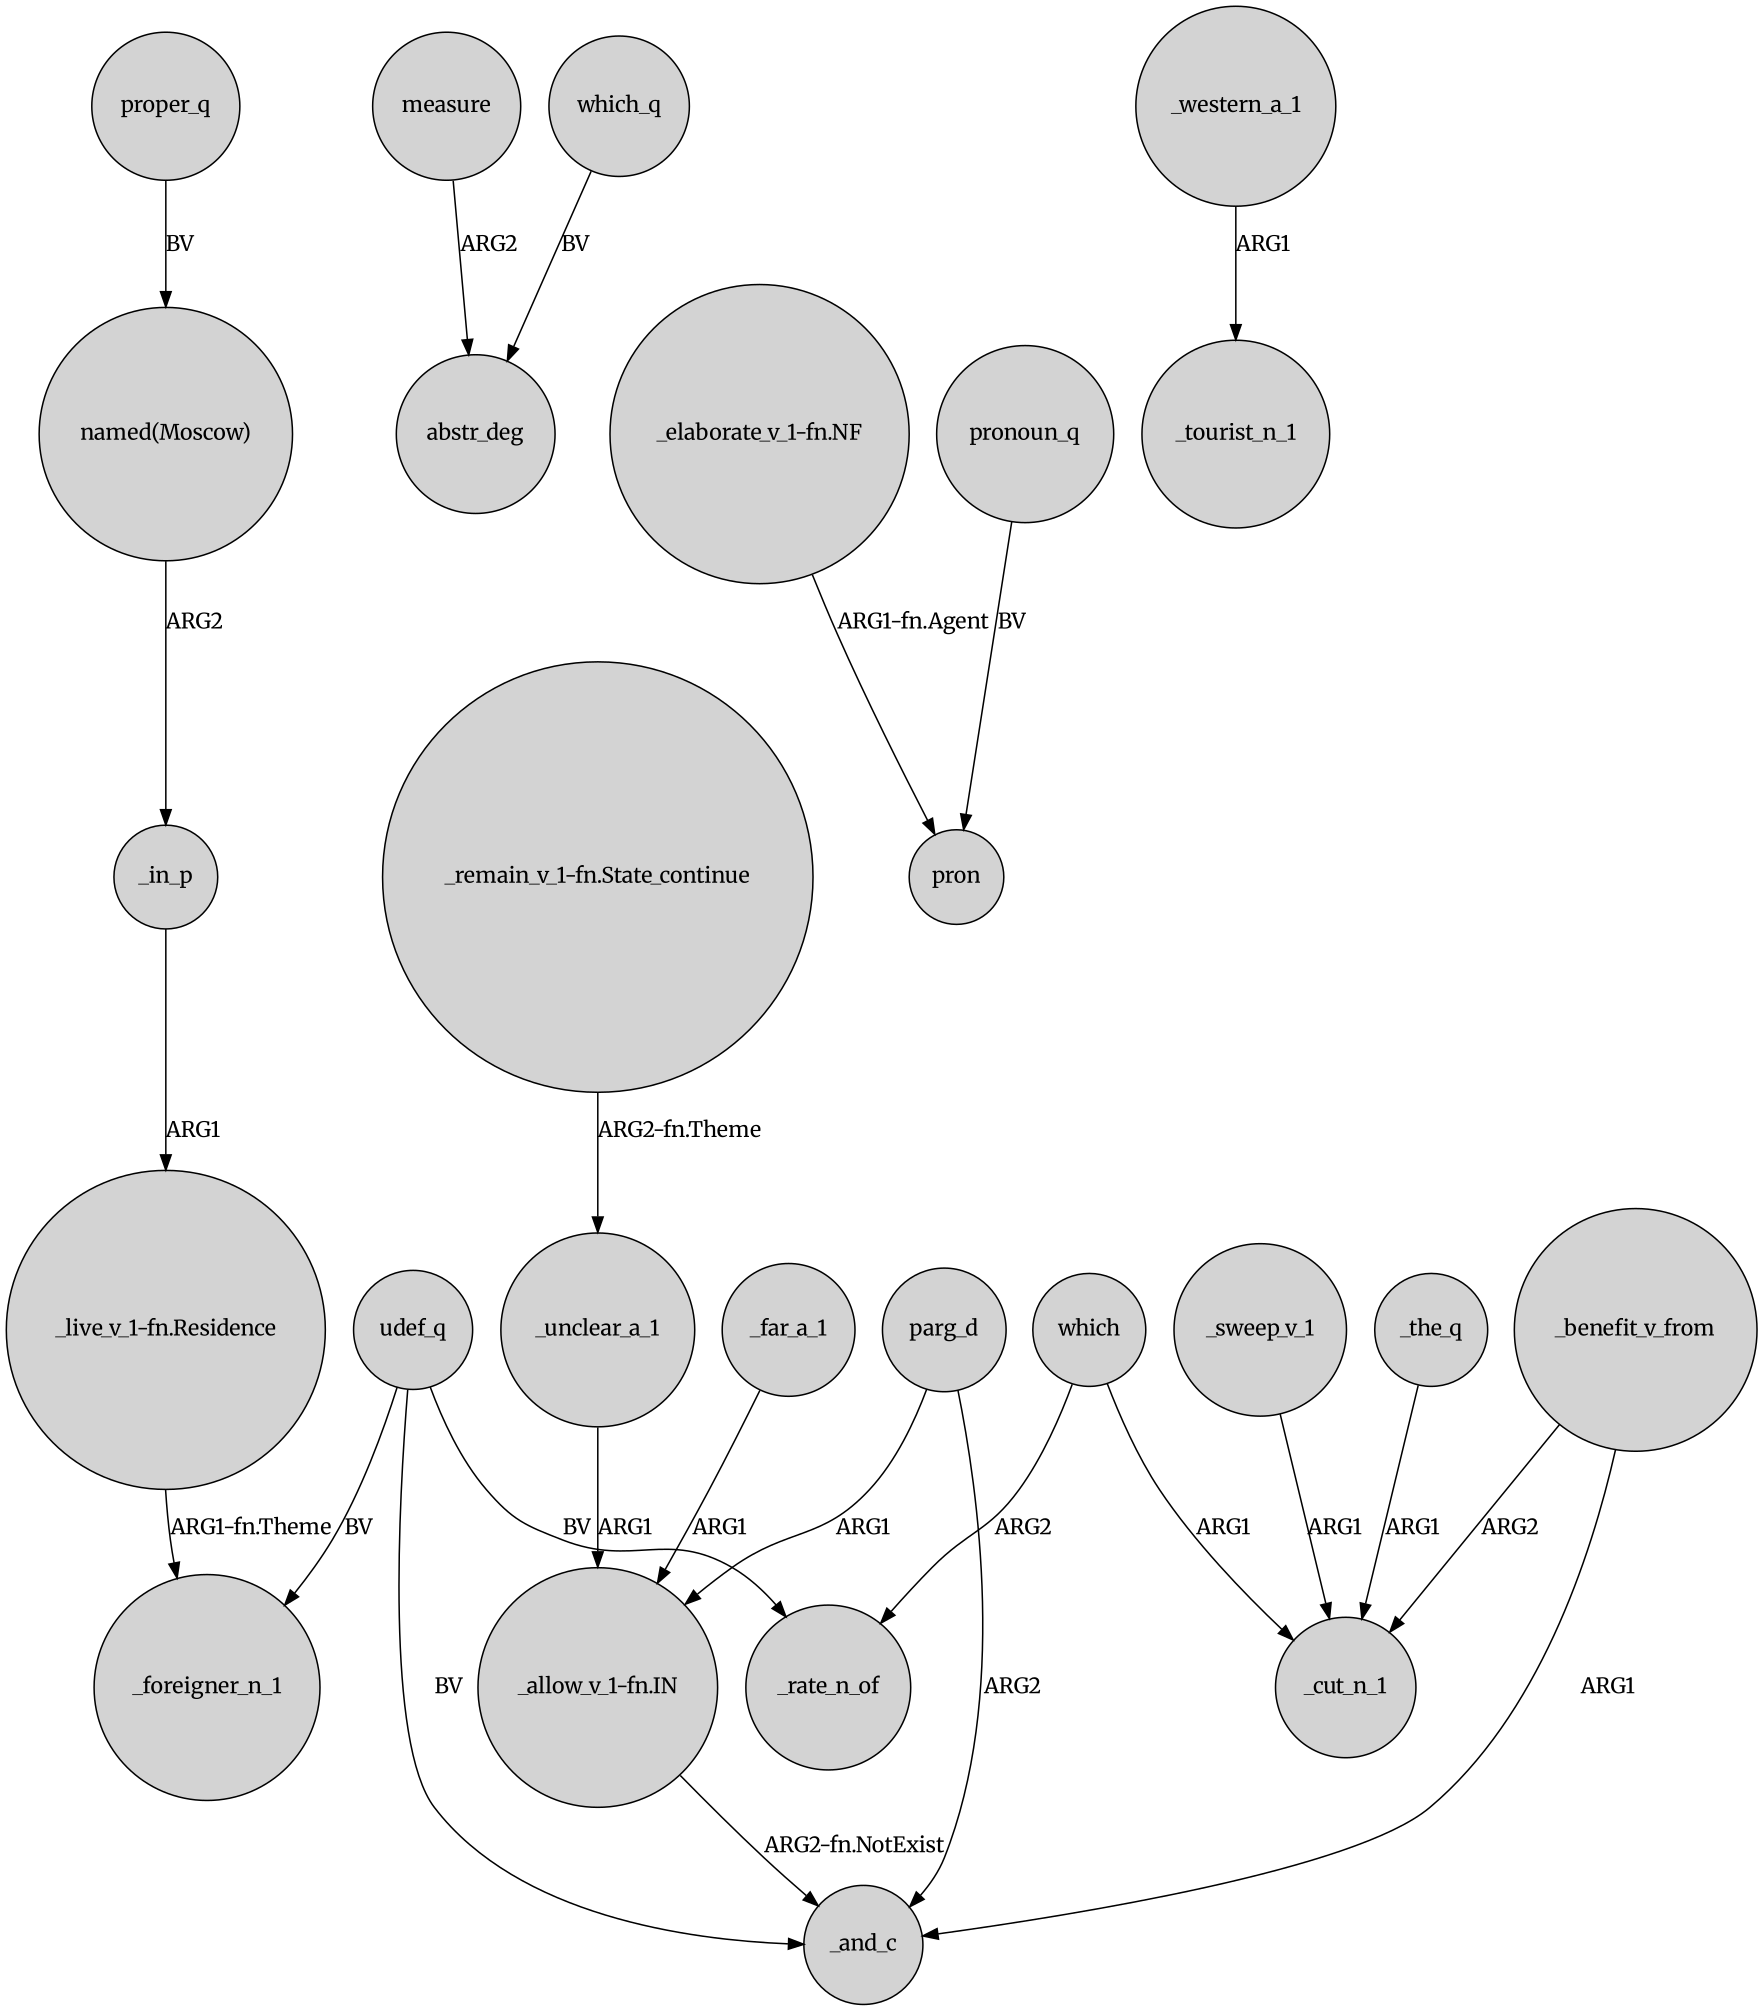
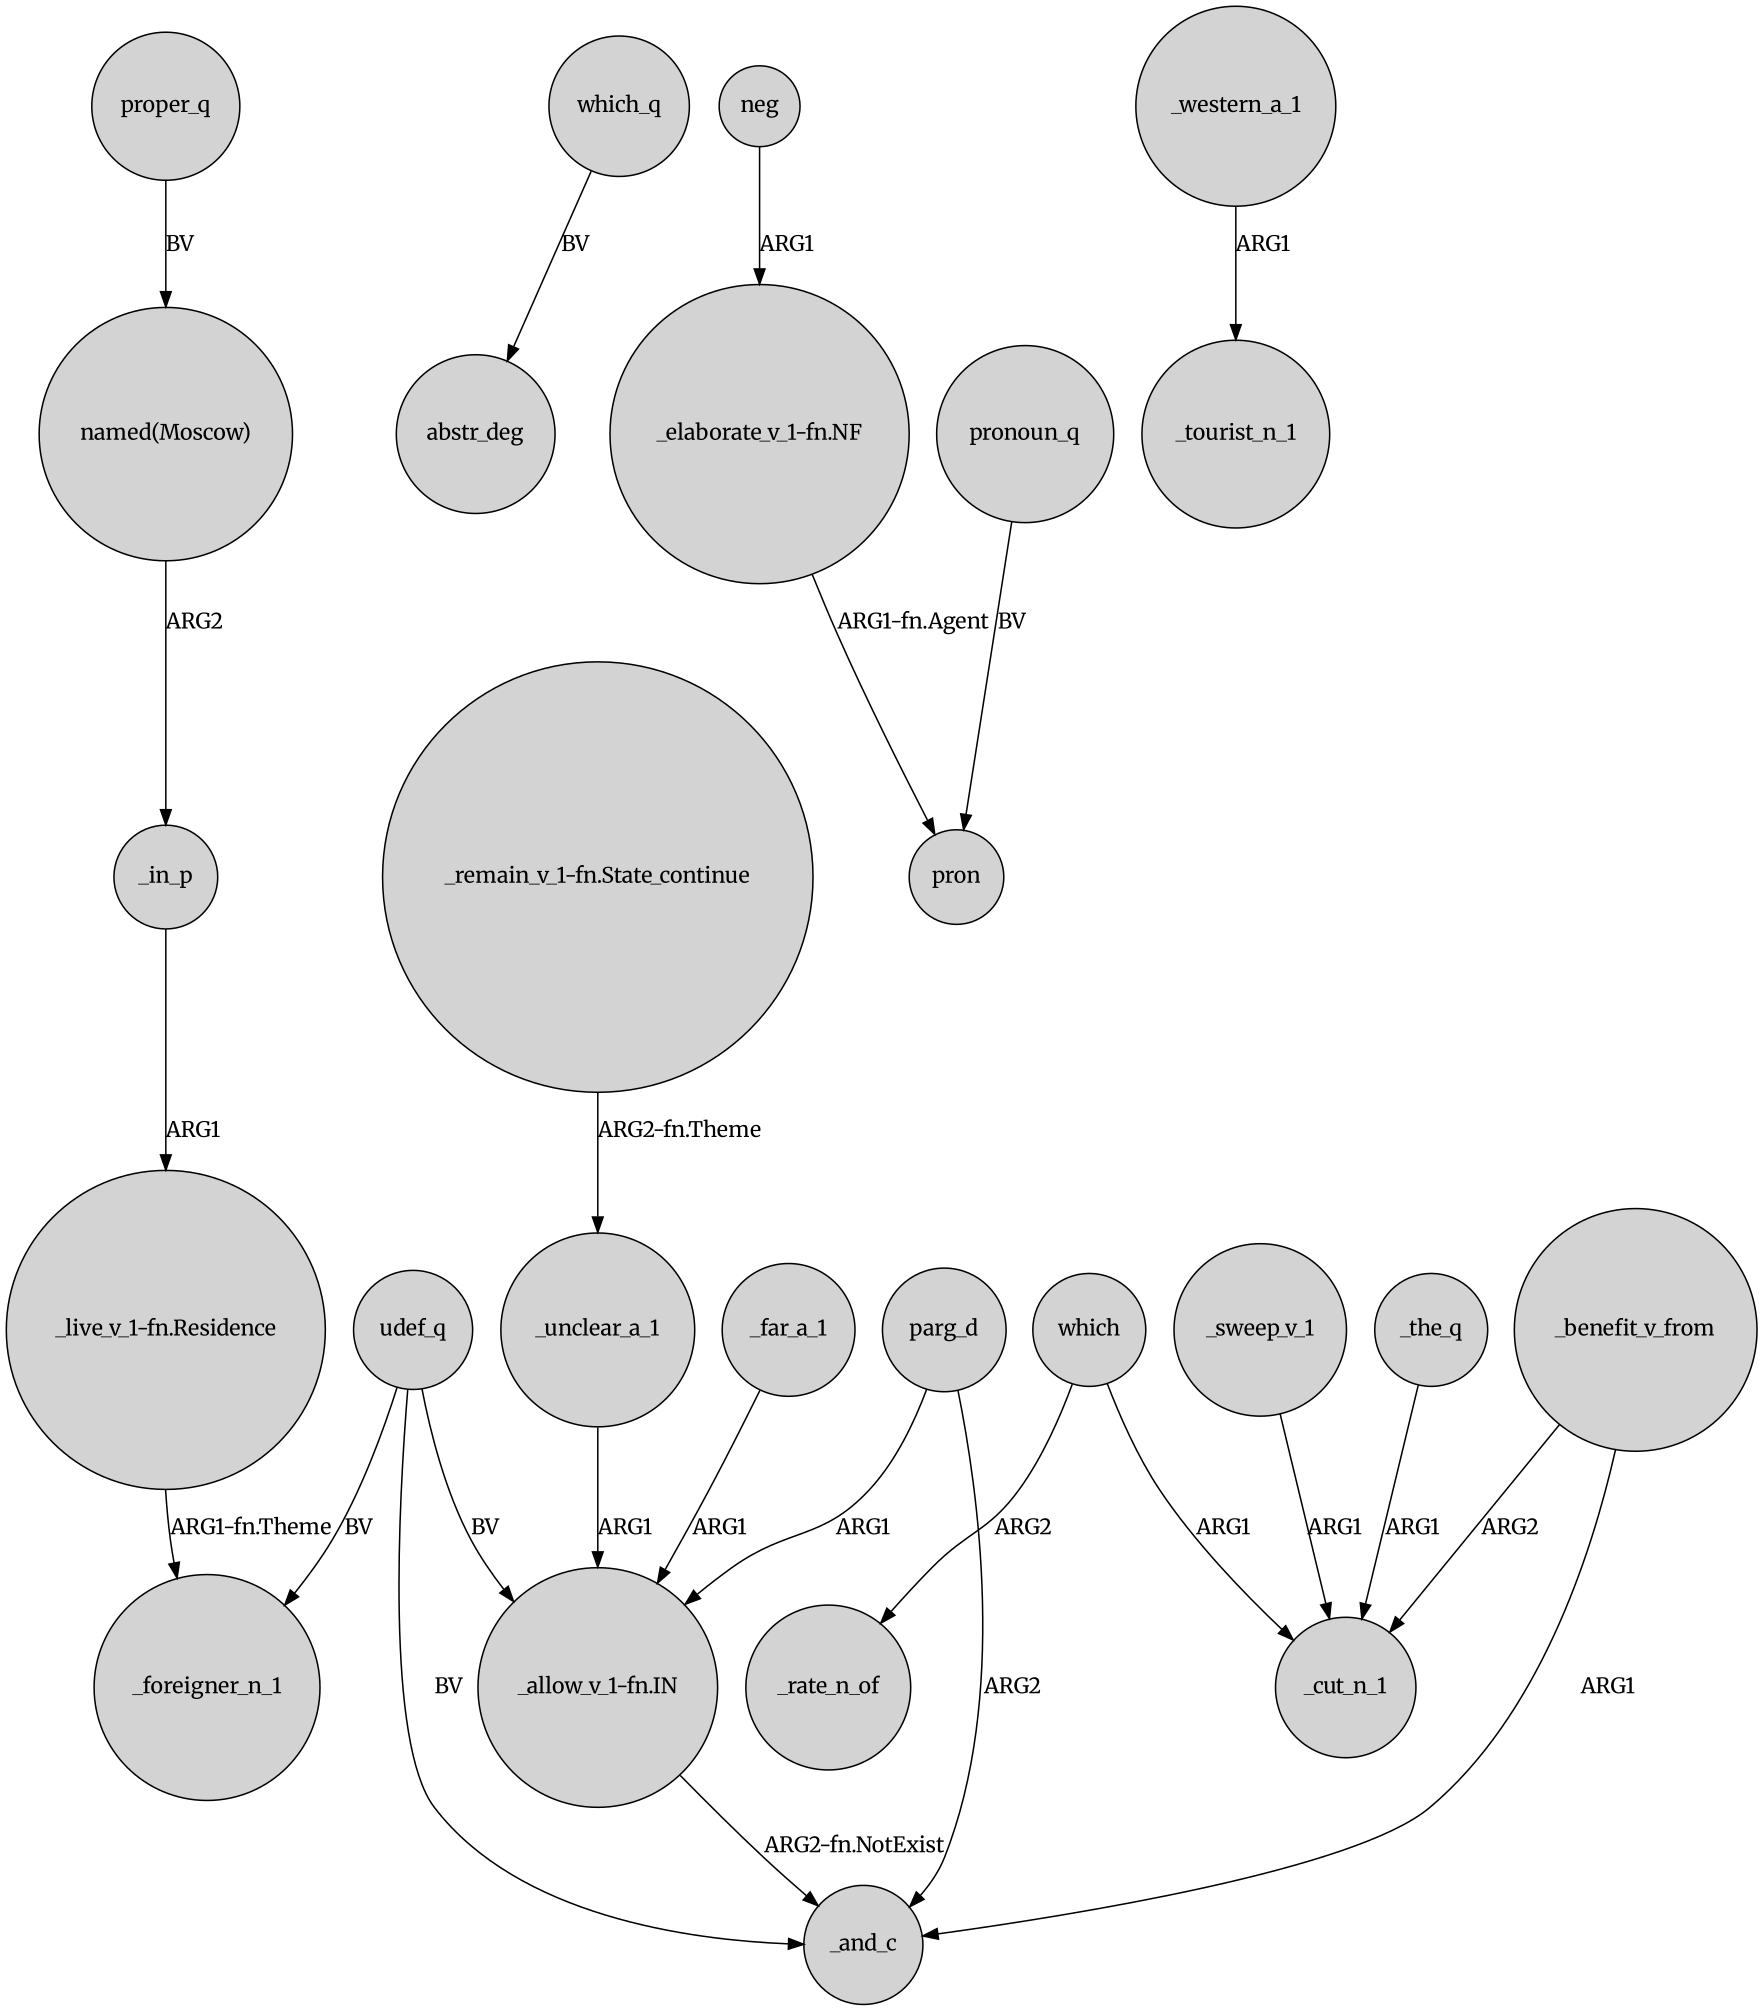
(447, 106) -> none
none -> (760, 106)
(573, 1543) -> (451, 1494)
